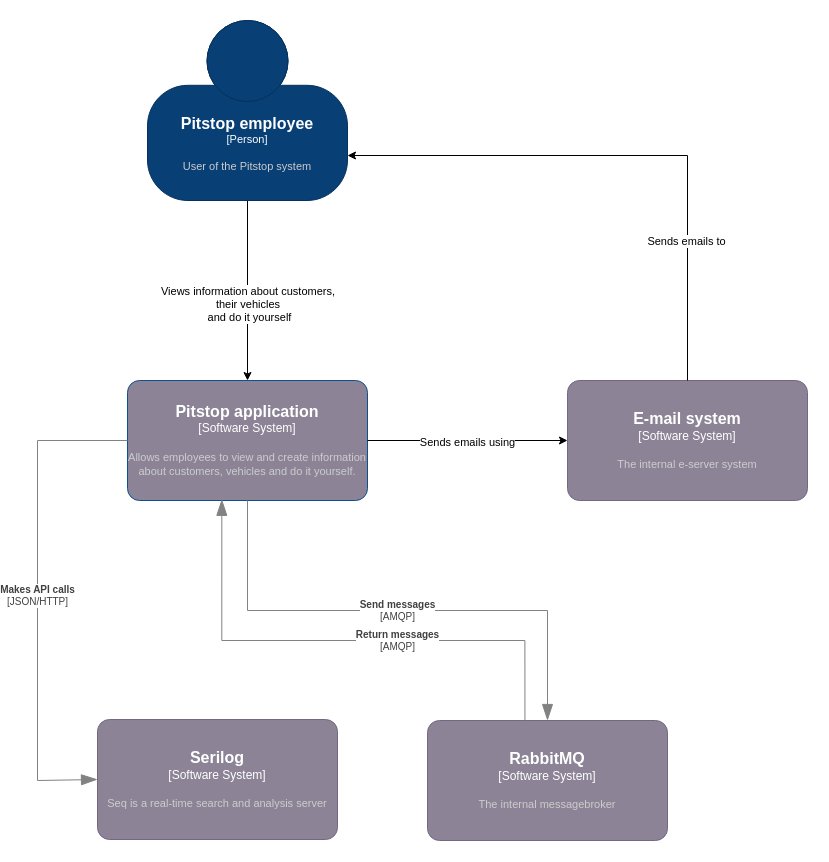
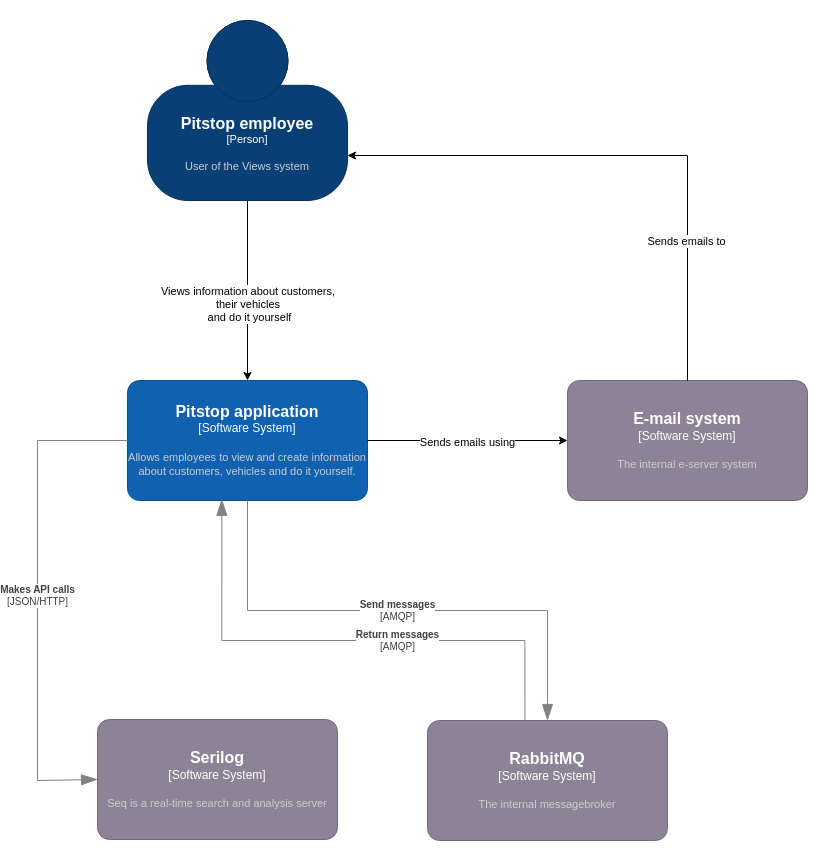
(248, 144) -> (248, 144)
(248, 441) -> (248, 441)
